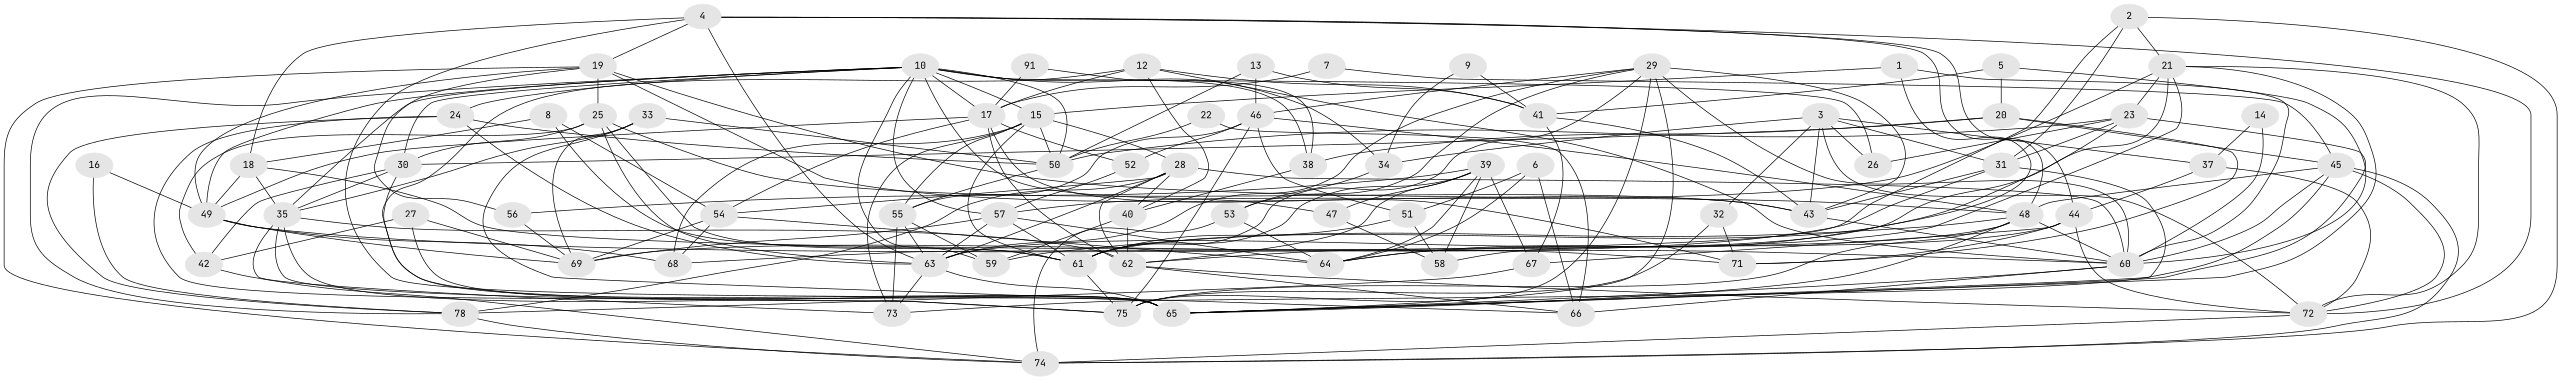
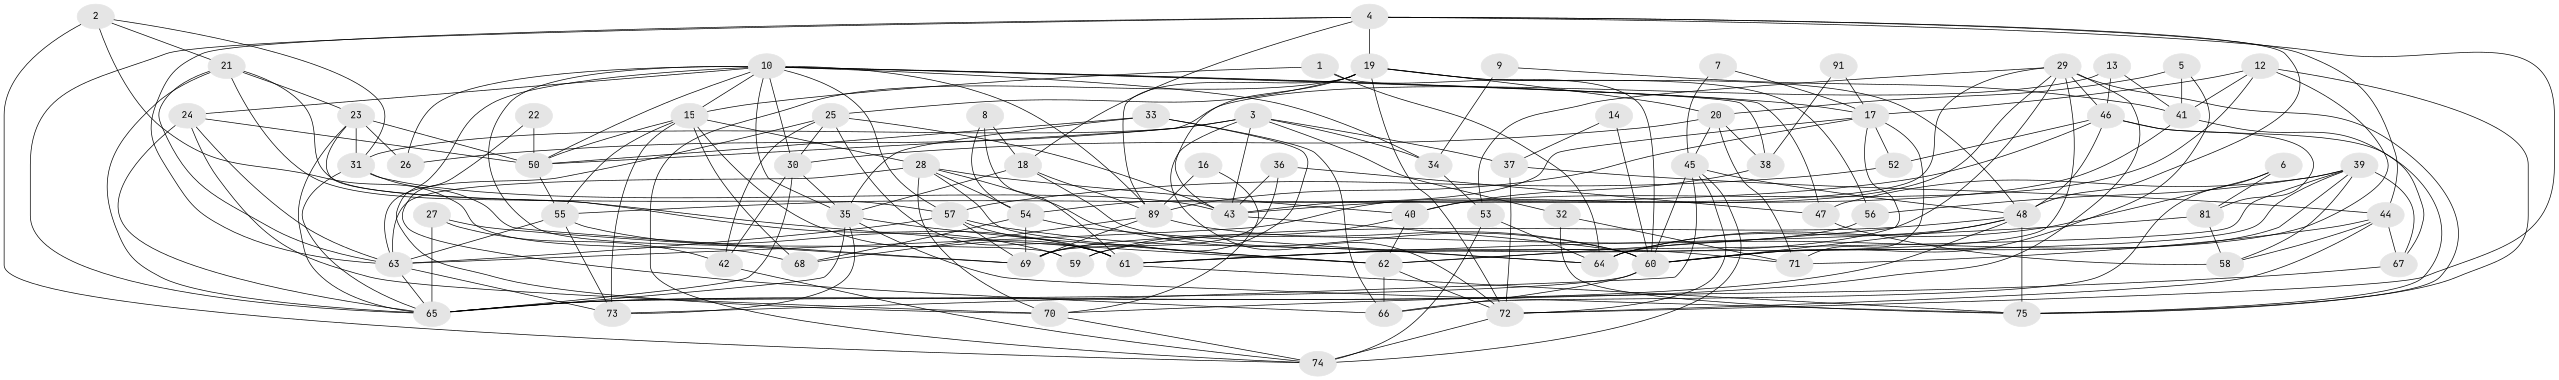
none -> (1544, 87)
(2475, 119) -> (1444, 214)
none -> (1279, 165)
(207, 215) -> (1154, 215)
(1407, 215) -> (2205, 215)
(460, 314) -> (1050, 314)
